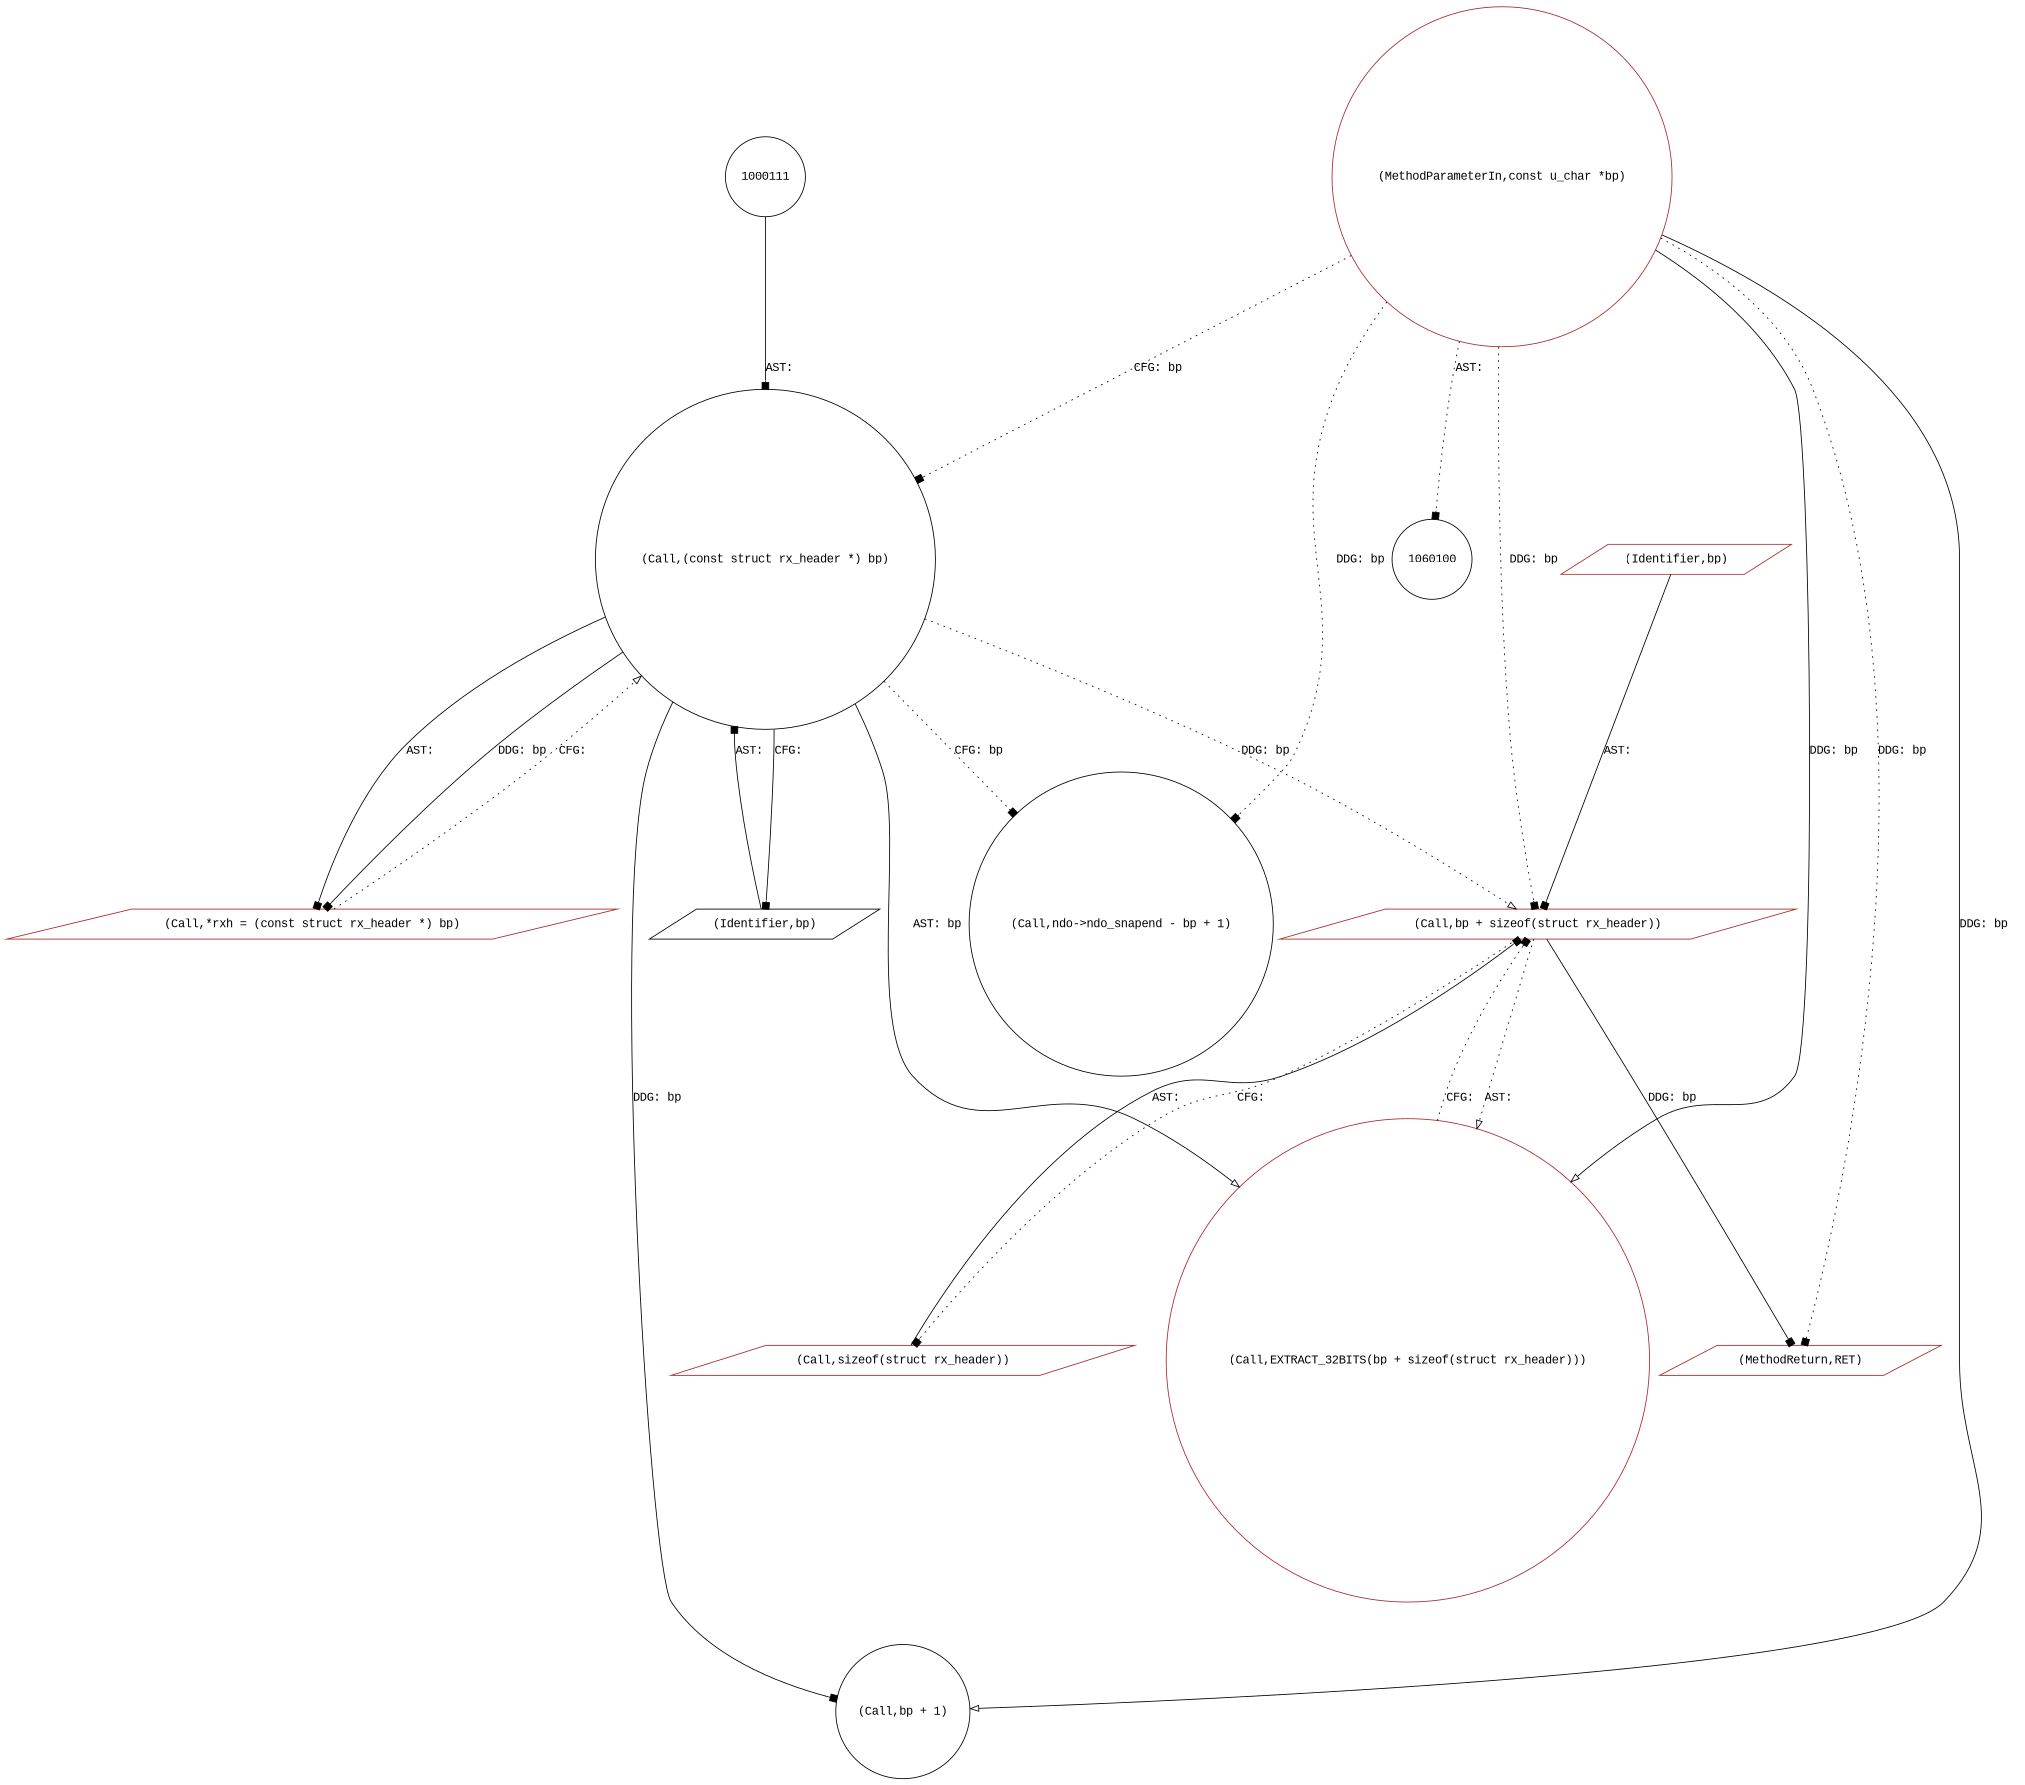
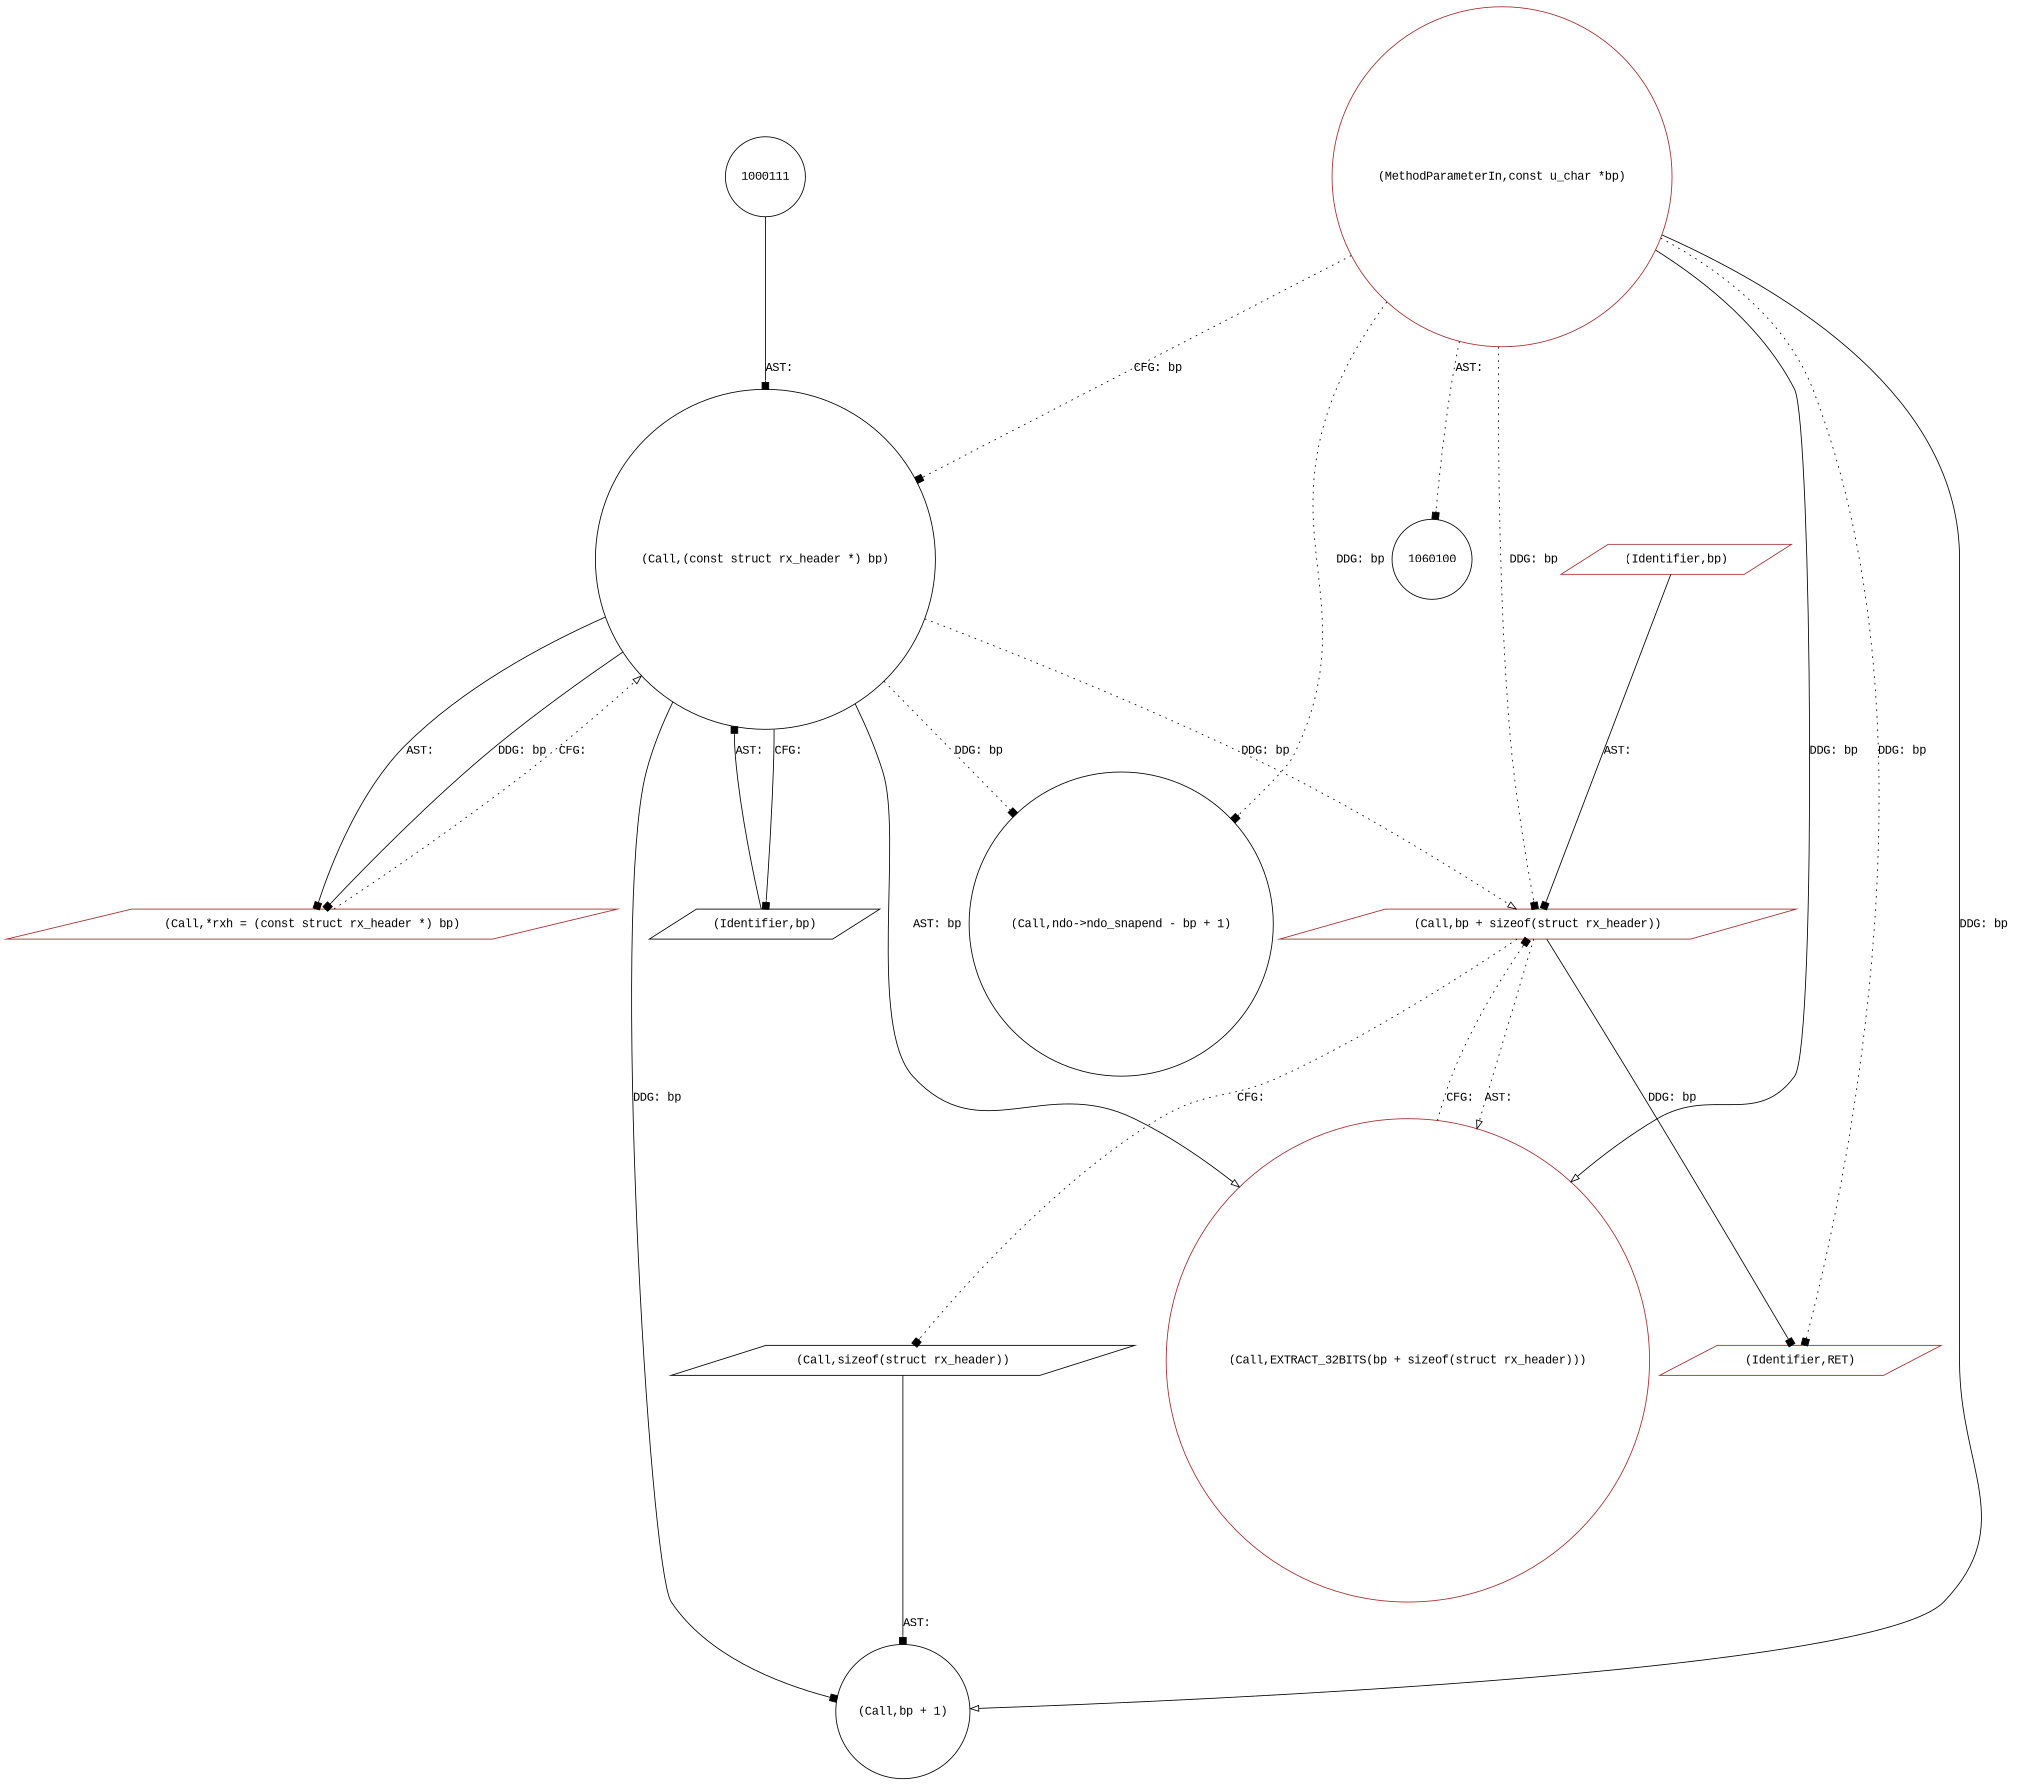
(979, 751) -> (979, 751)
(1173, 1083) -> (903, 1506)
(903, 1360) -> (903, 1360)
(1800, 1360) -> (1800, 1360)
